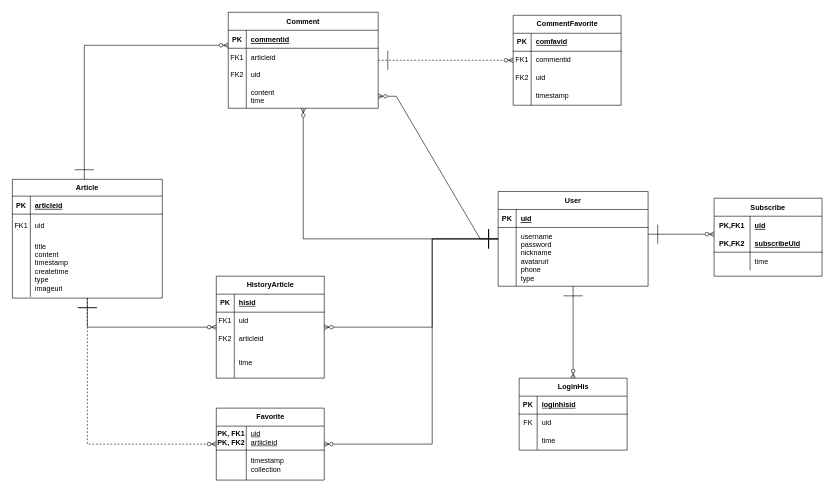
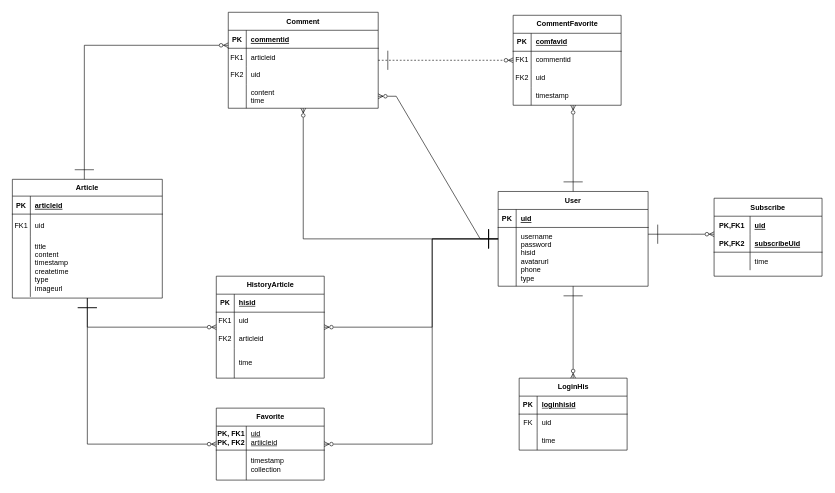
none -> (573, 153)
(537, 236) -> (537, 236)
(89, 444) -> (89, 444)
